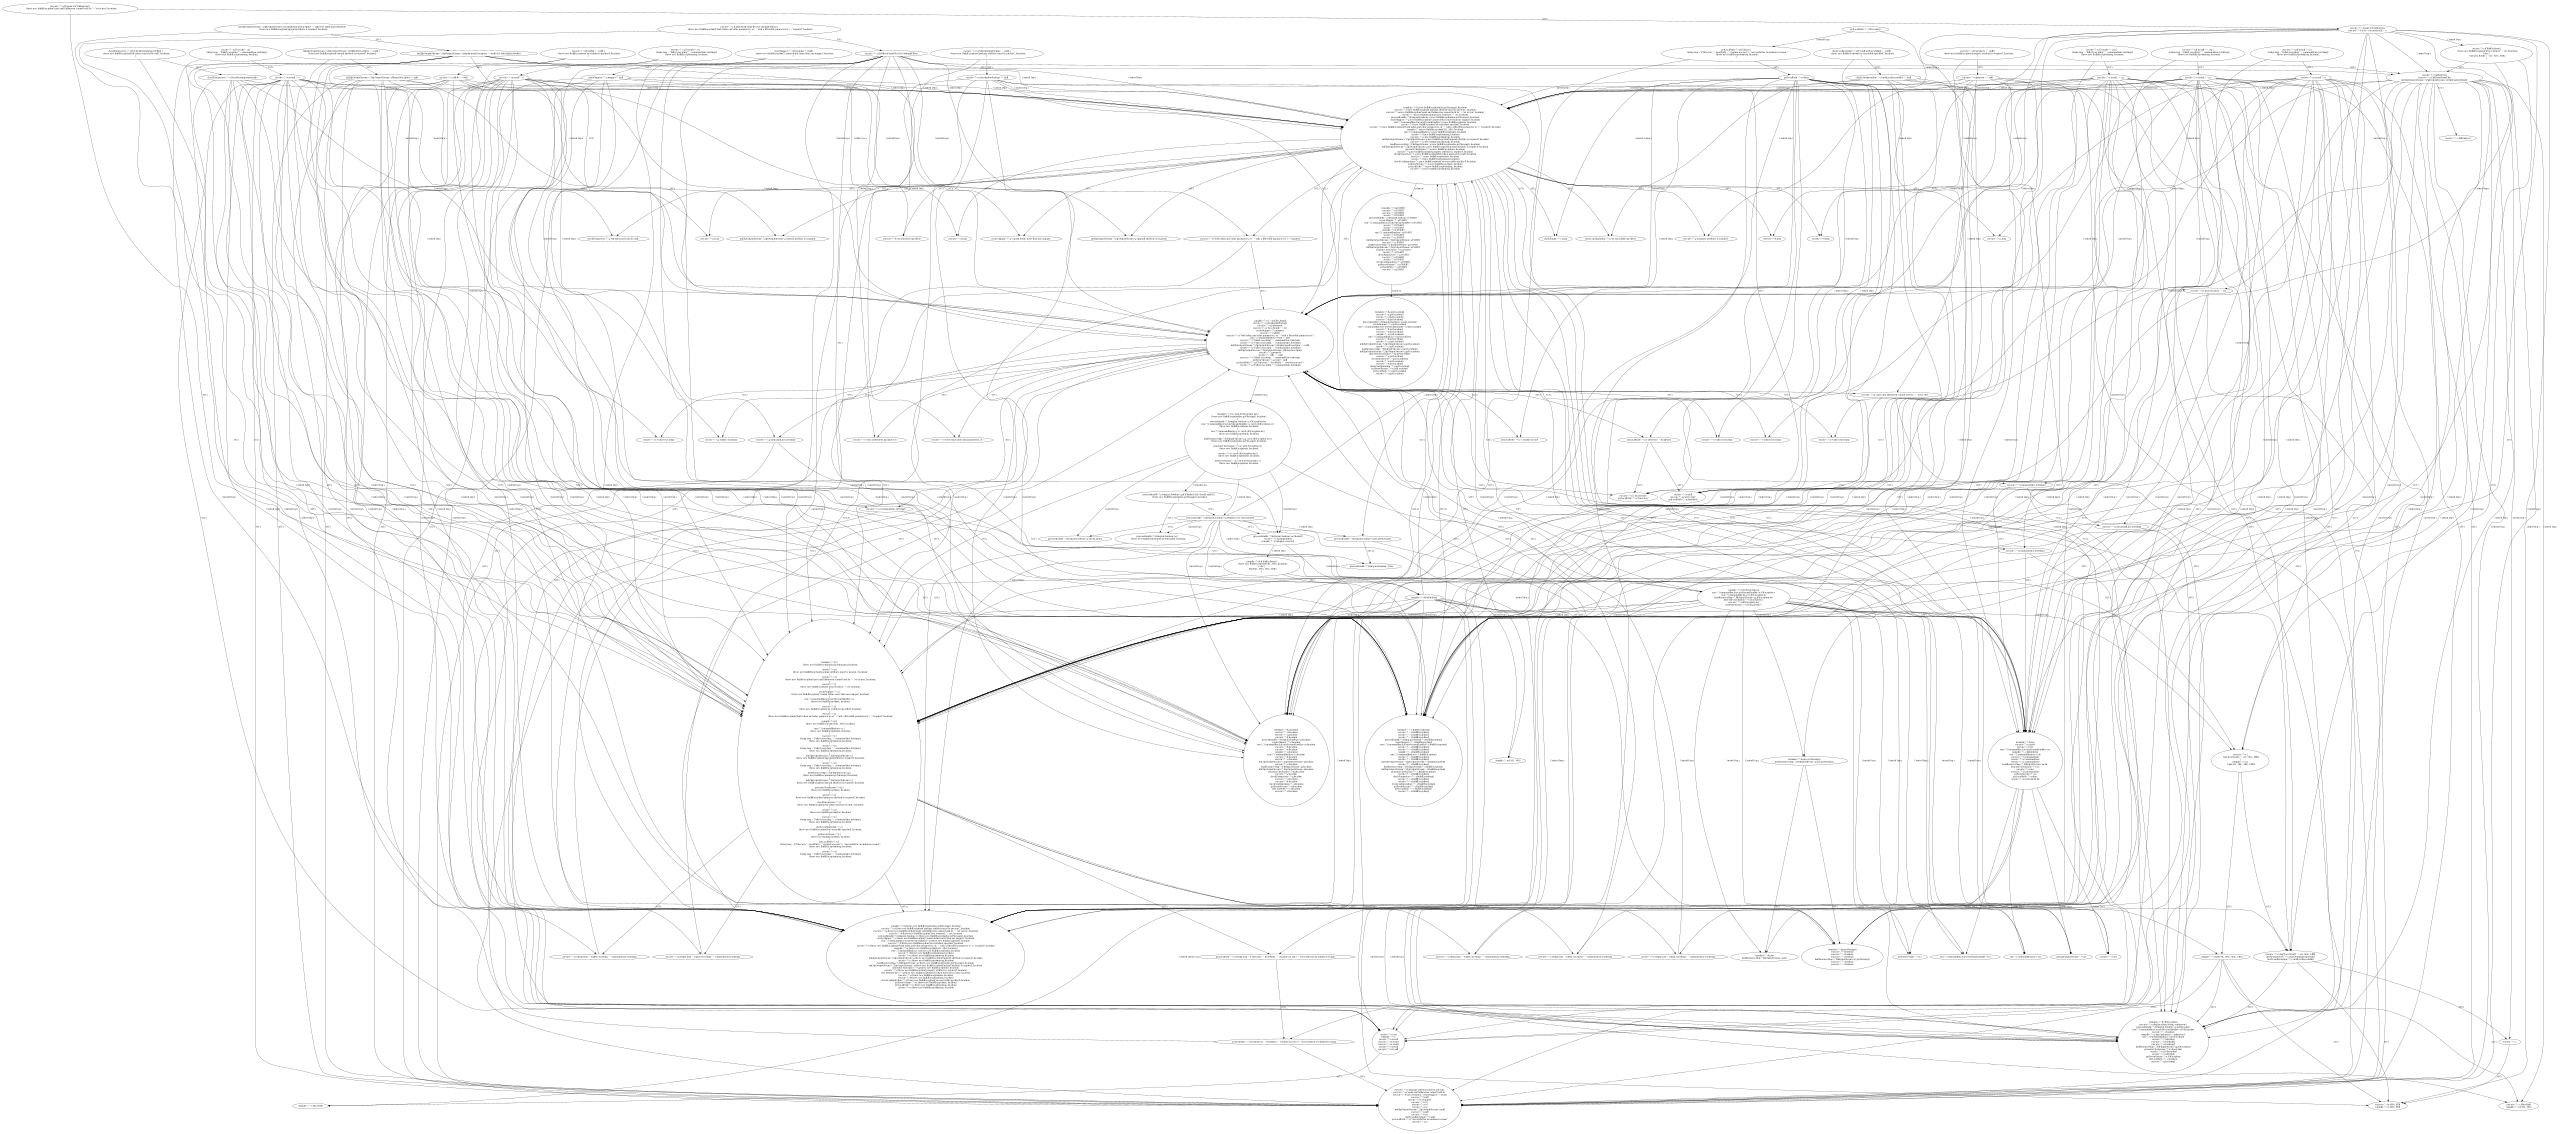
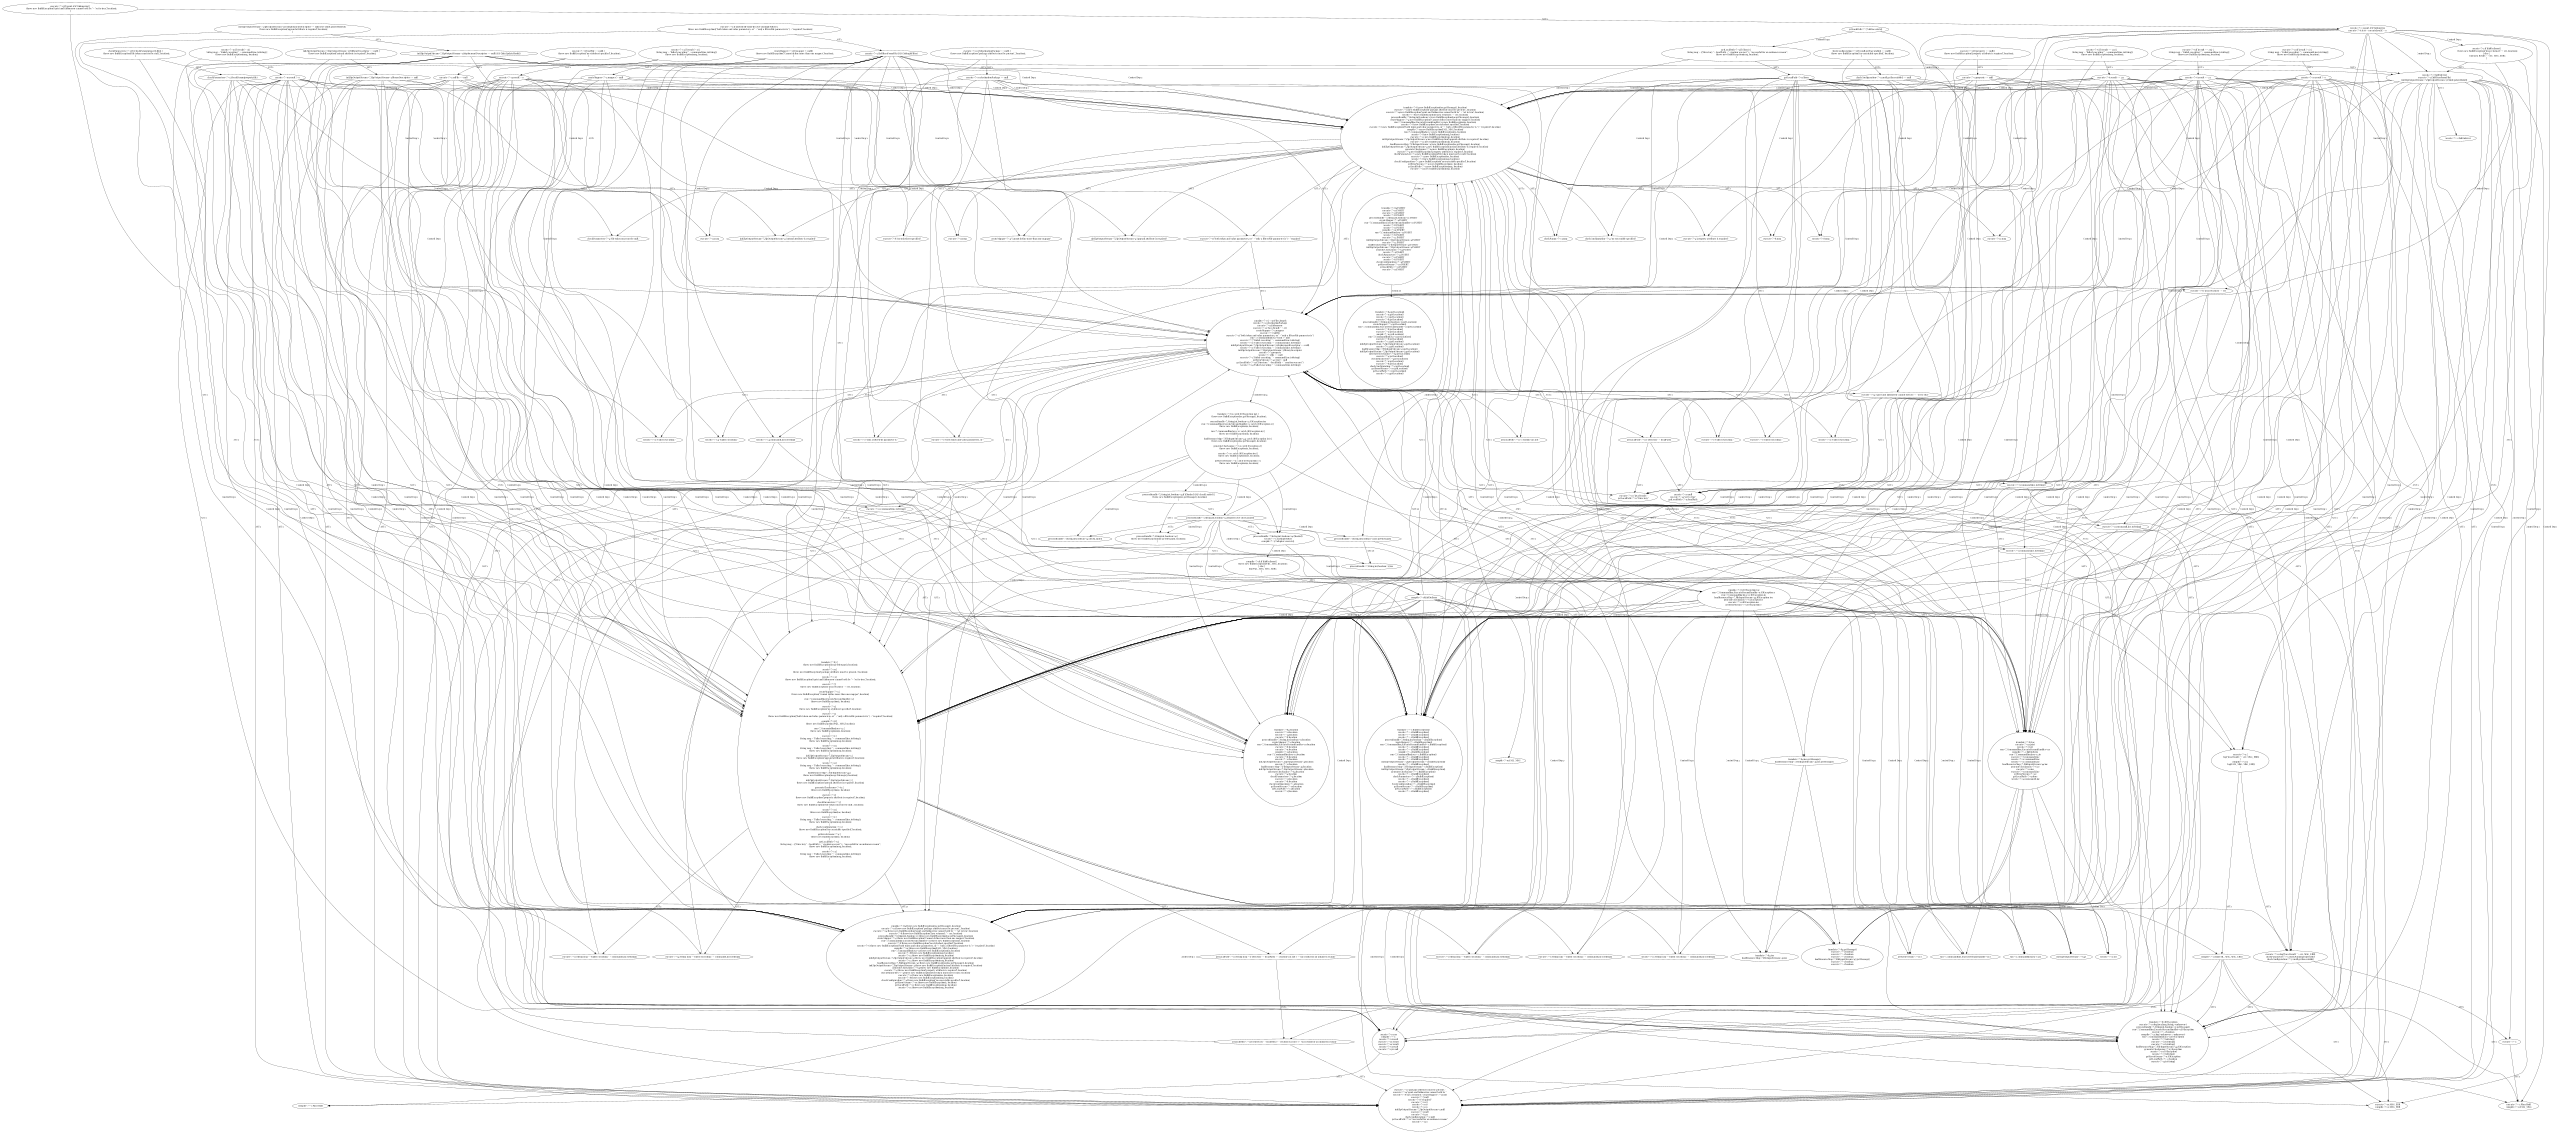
(1865, 29) -> (1865, 29)
(861, 138) -> (861, 138)
(1643, 138) -> (1643, 138)
(591, 294) -> (693, 198)
(1513, 655) -> none
(1188, 957) -> (1188, 957)
(2469, 1089) -> (2514, 1072)
